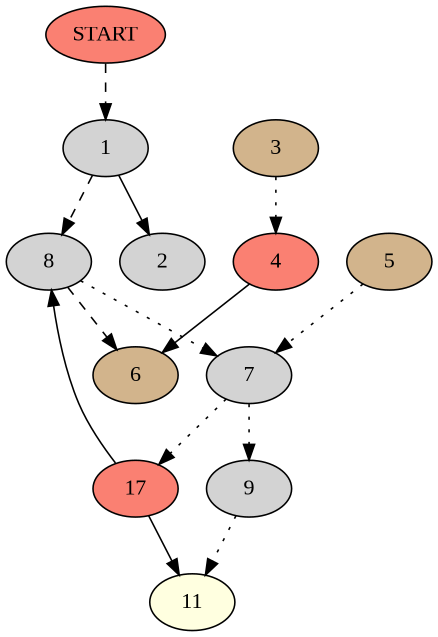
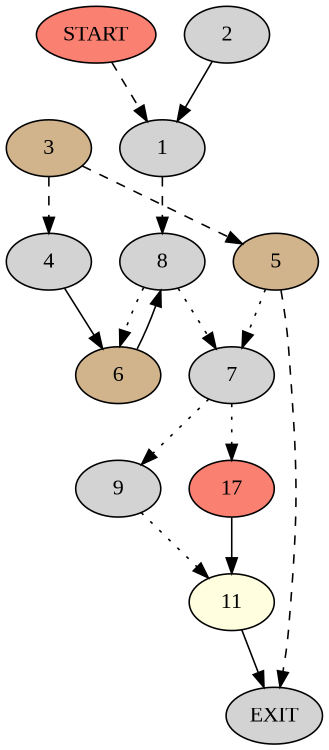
(276, 197) -> (49, 197)
(130, 198) -> (199, 85)
none -> (151, 200)
(276, 262) -> (49, 262)
(87, 312) -> (134, 309)
(73, 389) -> (147, 328)
none -> (274, 716)
